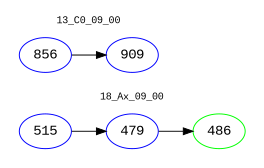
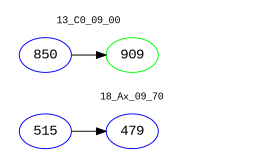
(45, 55) -> (45, 55)
(132, 55) -> (132, 55)
(132, 97) -> (132, 97)
(219, 131) -> none
